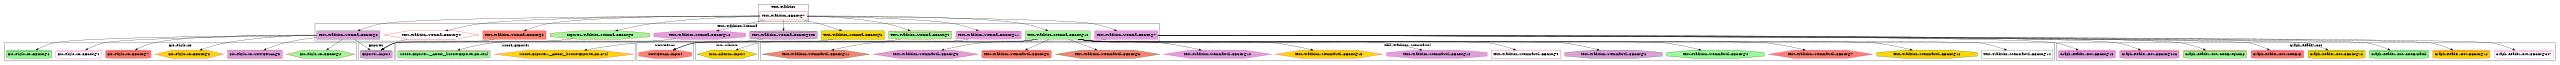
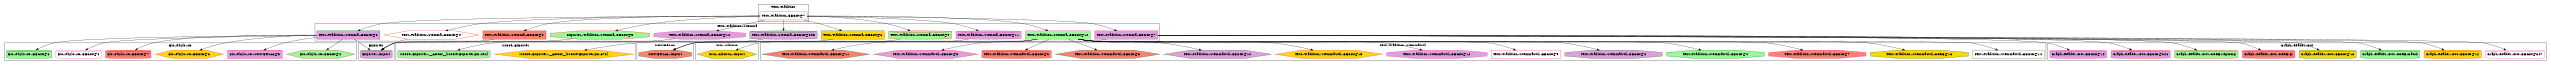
(665, 54) -> (665, 54)
(1217, 54) -> (1217, 54)
(1821, 54) -> (1817, 54)
(1927, 54) -> (1919, 54)
